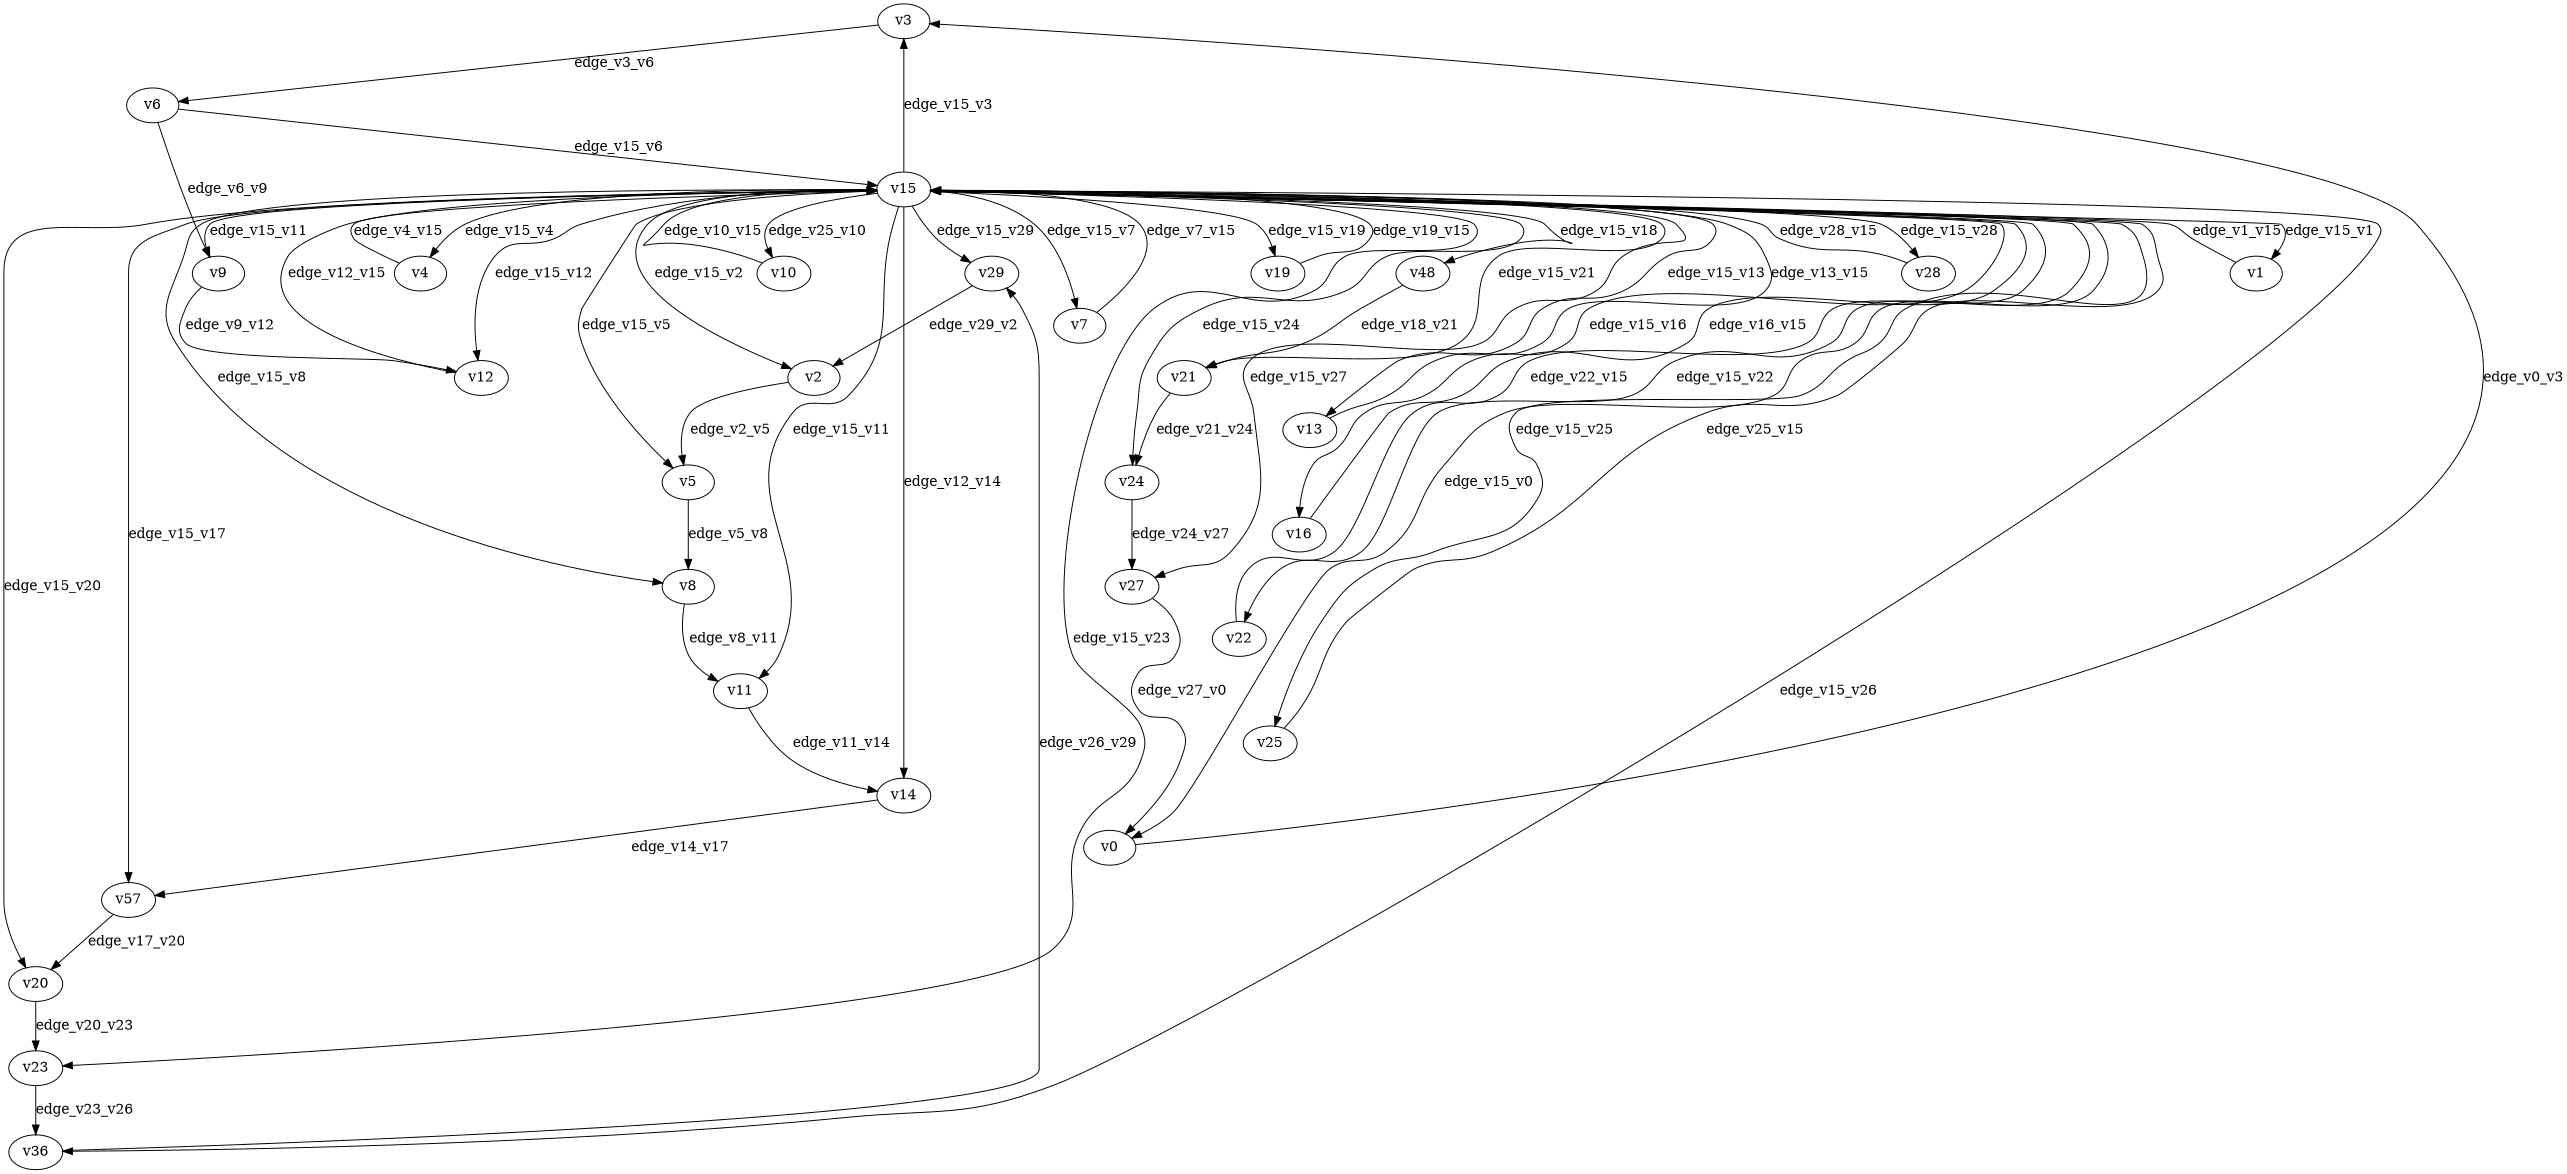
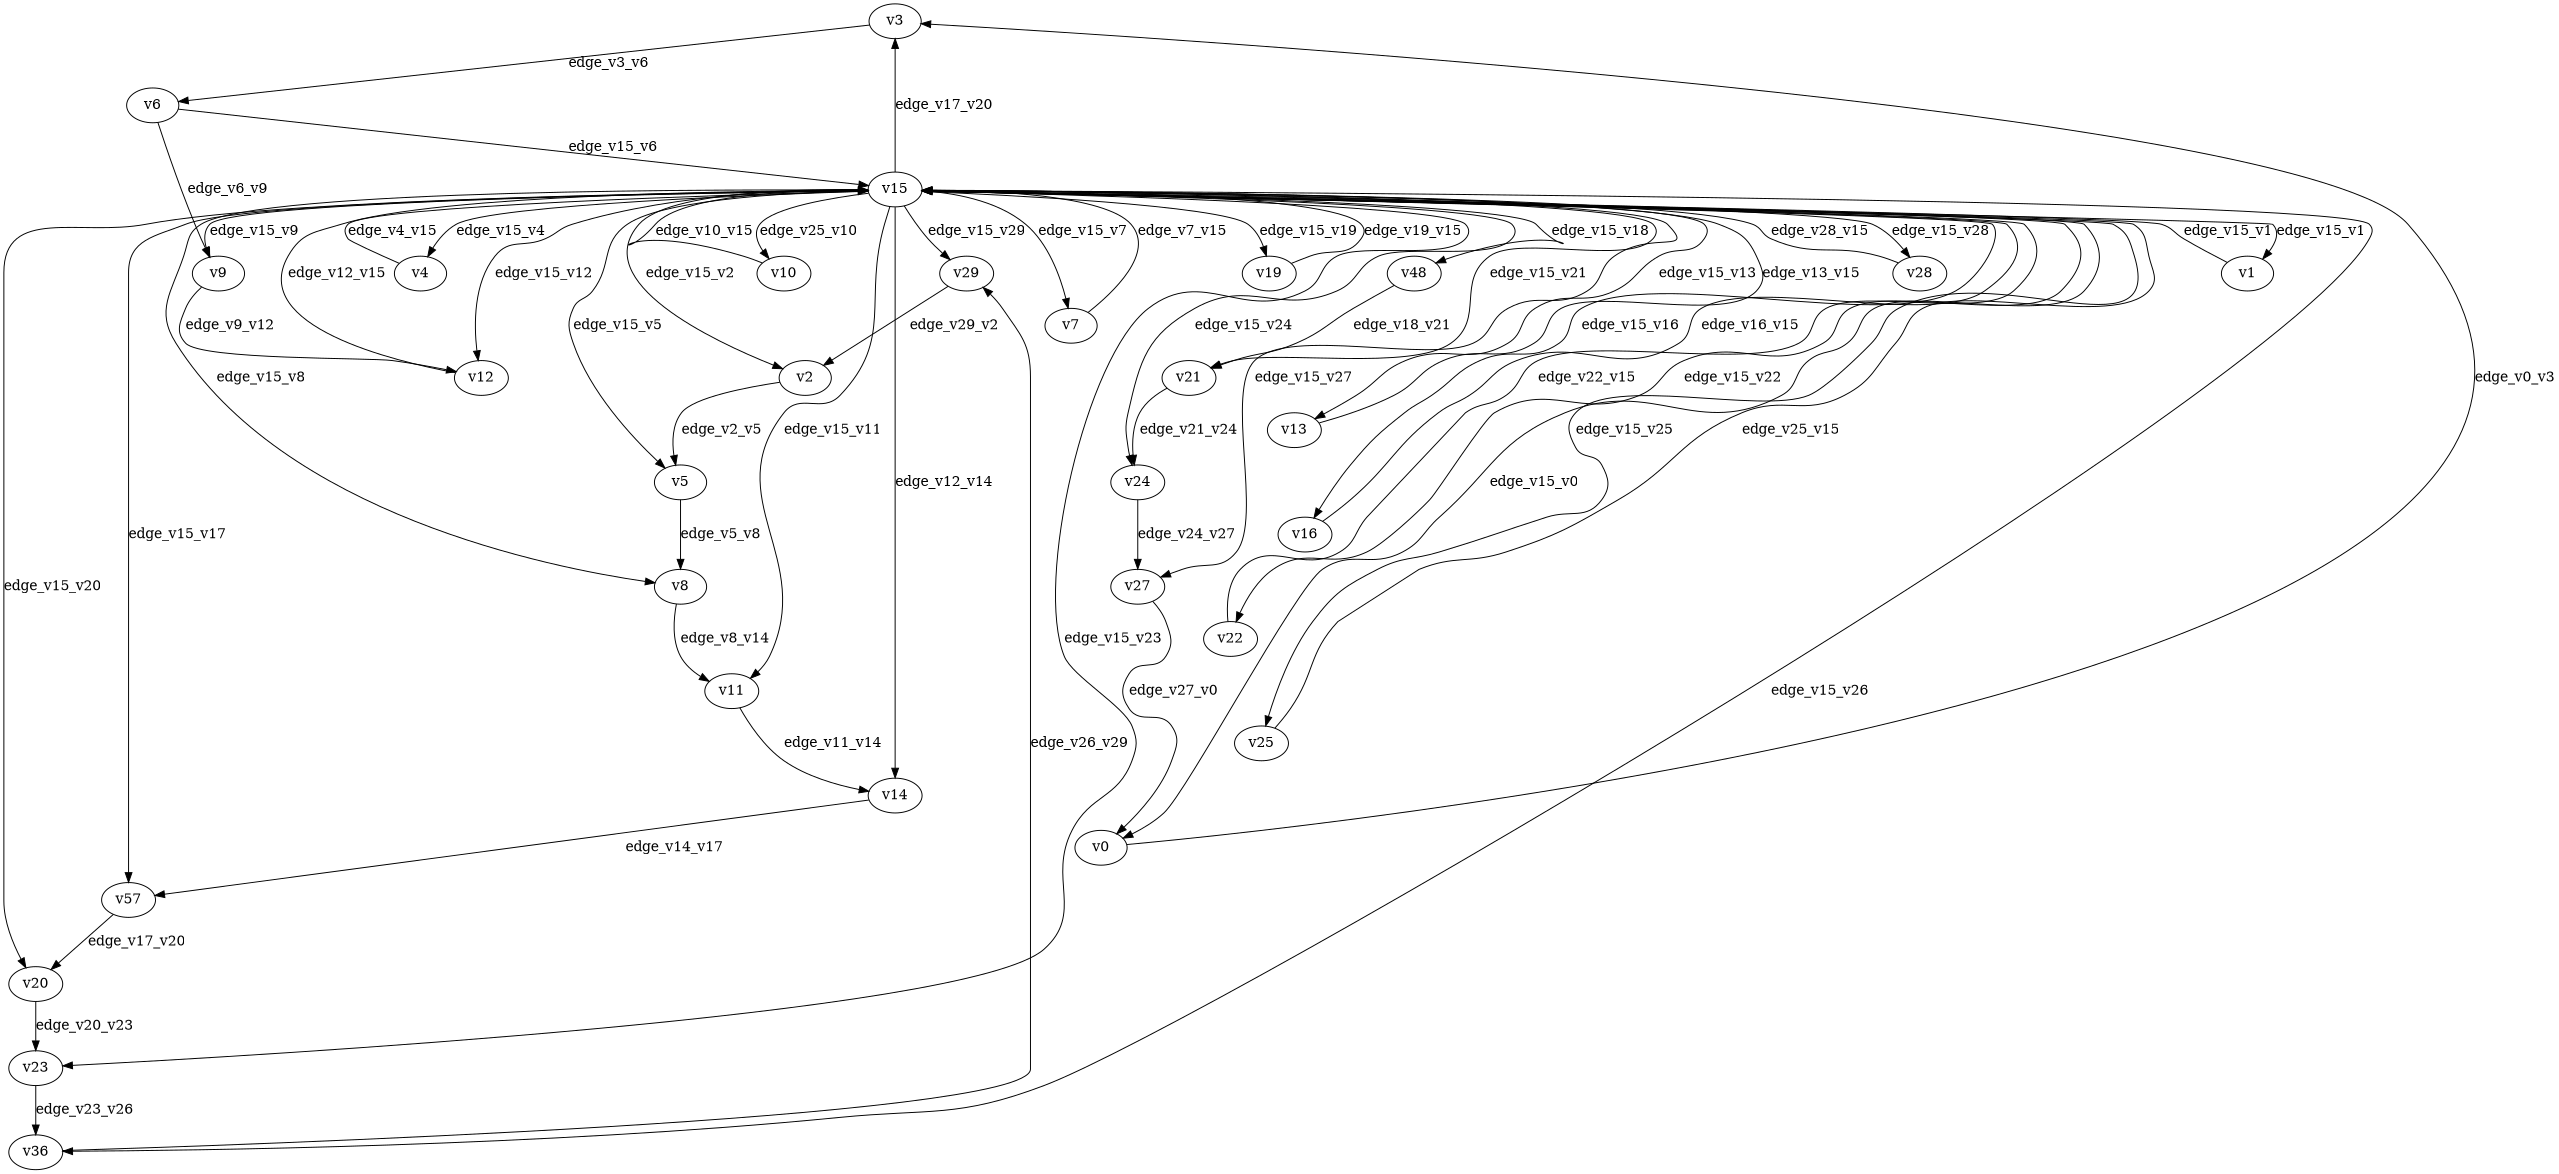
(948, 105) -> (944, 105)
(259, 232) -> (254, 232)
(2237, 232) -> (2228, 232)
(734, 639) -> (725, 639)
